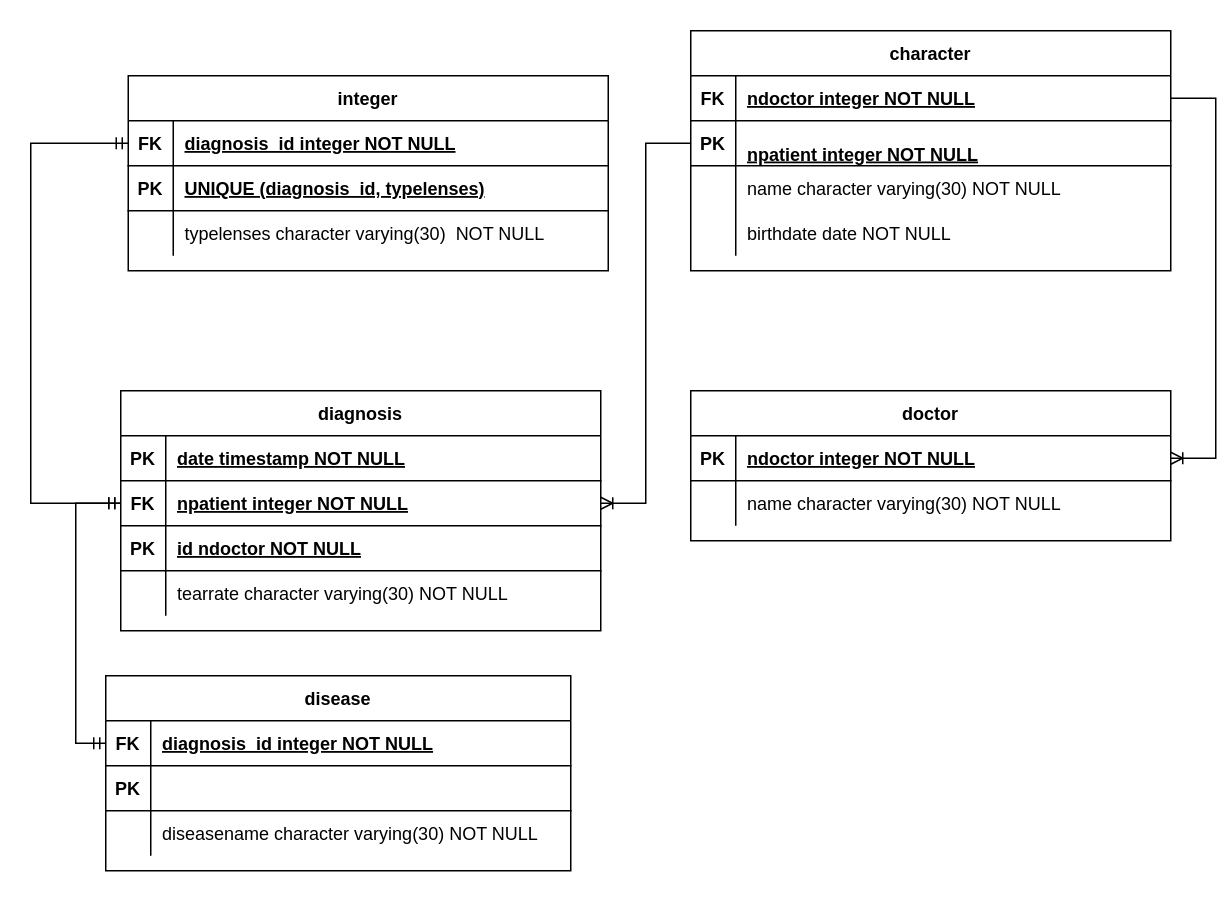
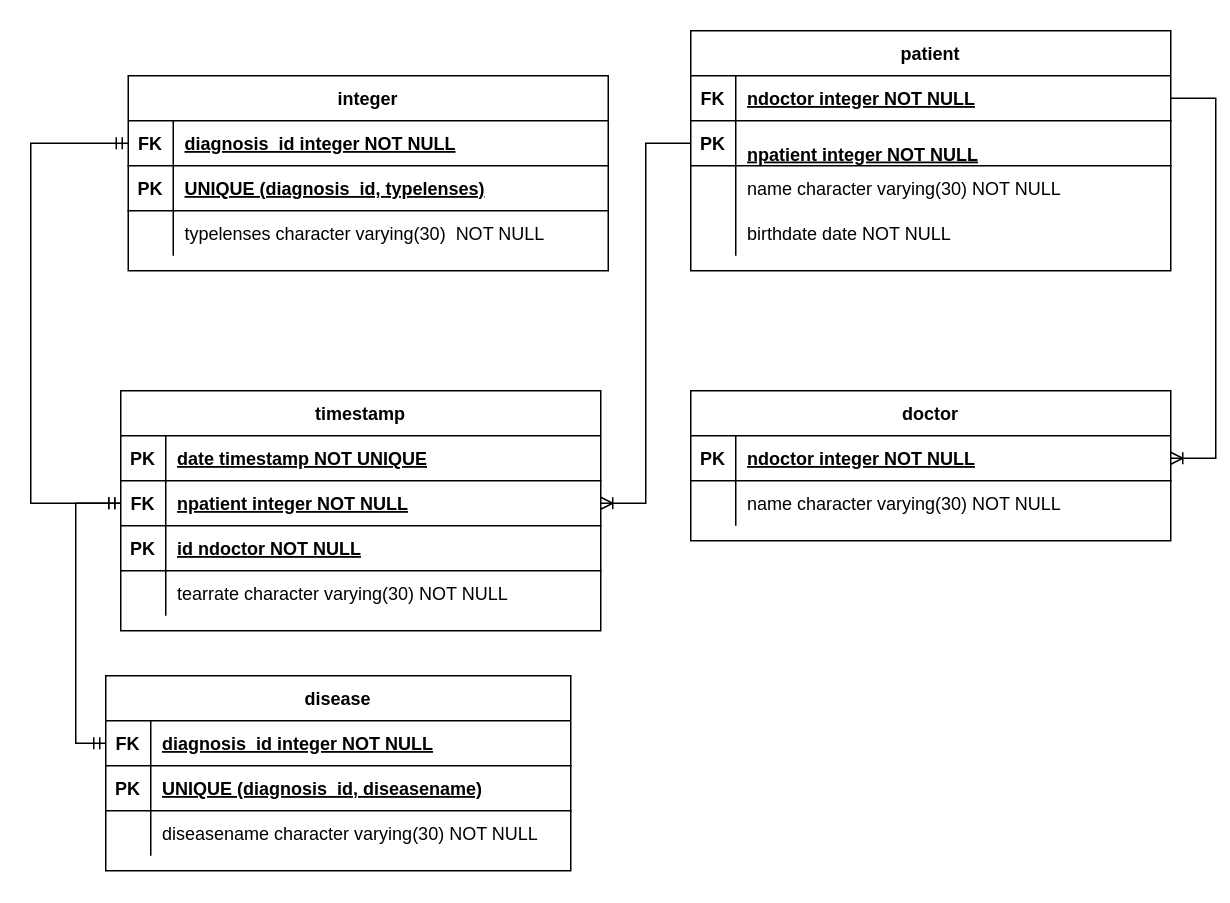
(930, 54) -> (930, 54)
(360, 414) -> (360, 414)
(284, 459) -> (294, 459)
none -> (361, 788)
